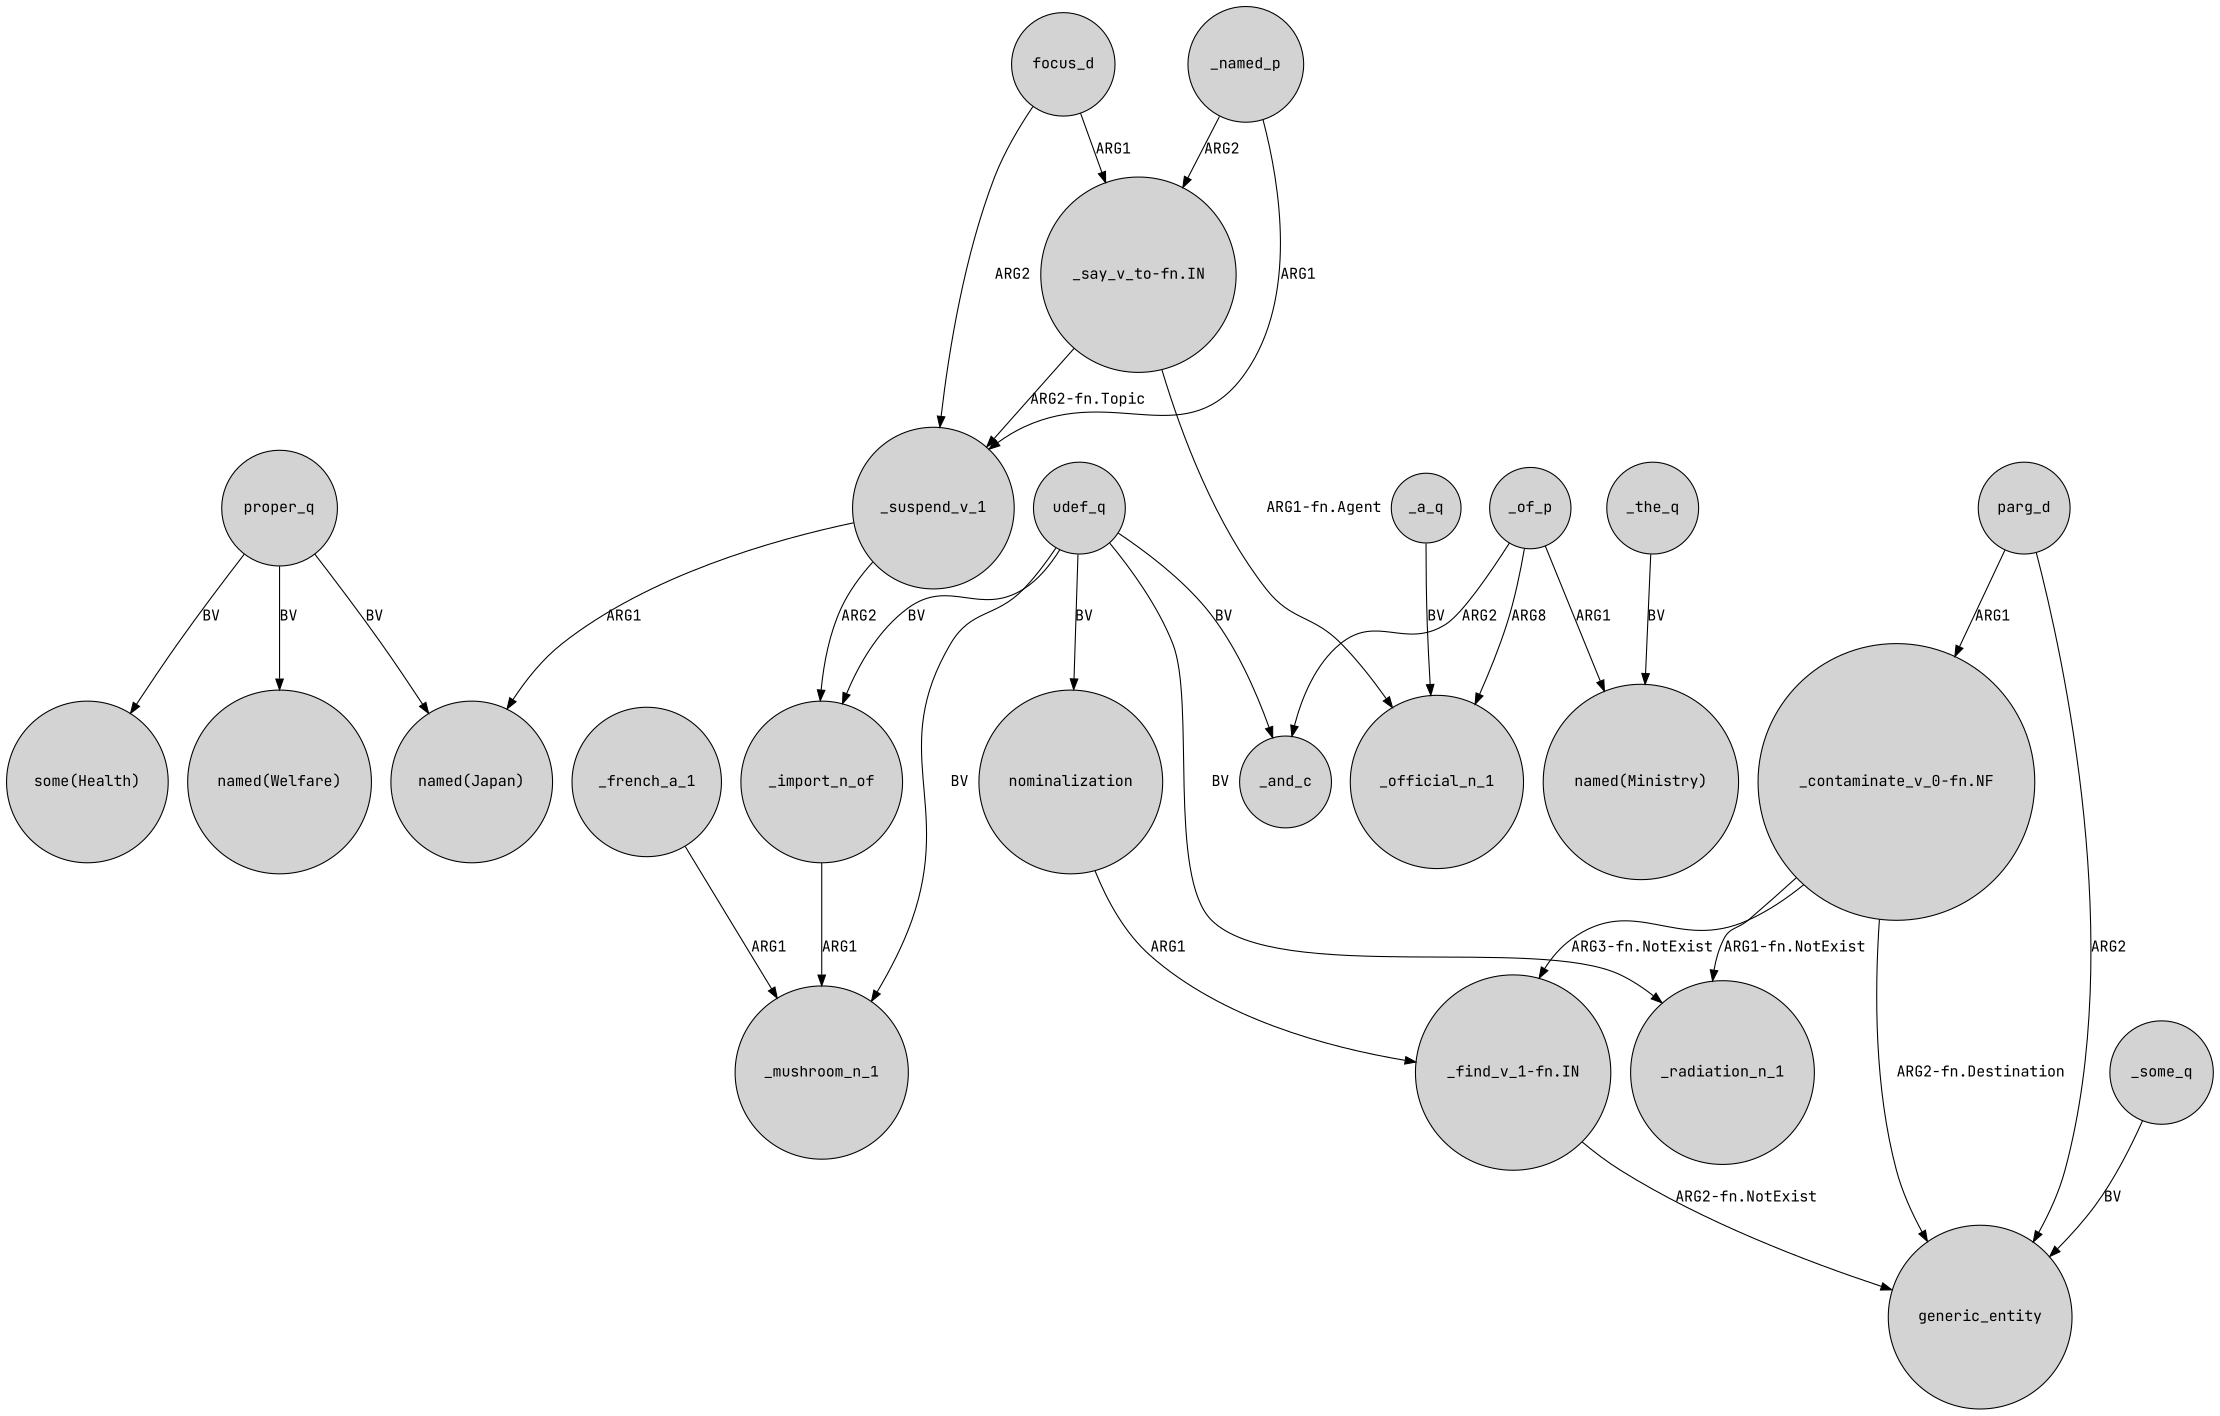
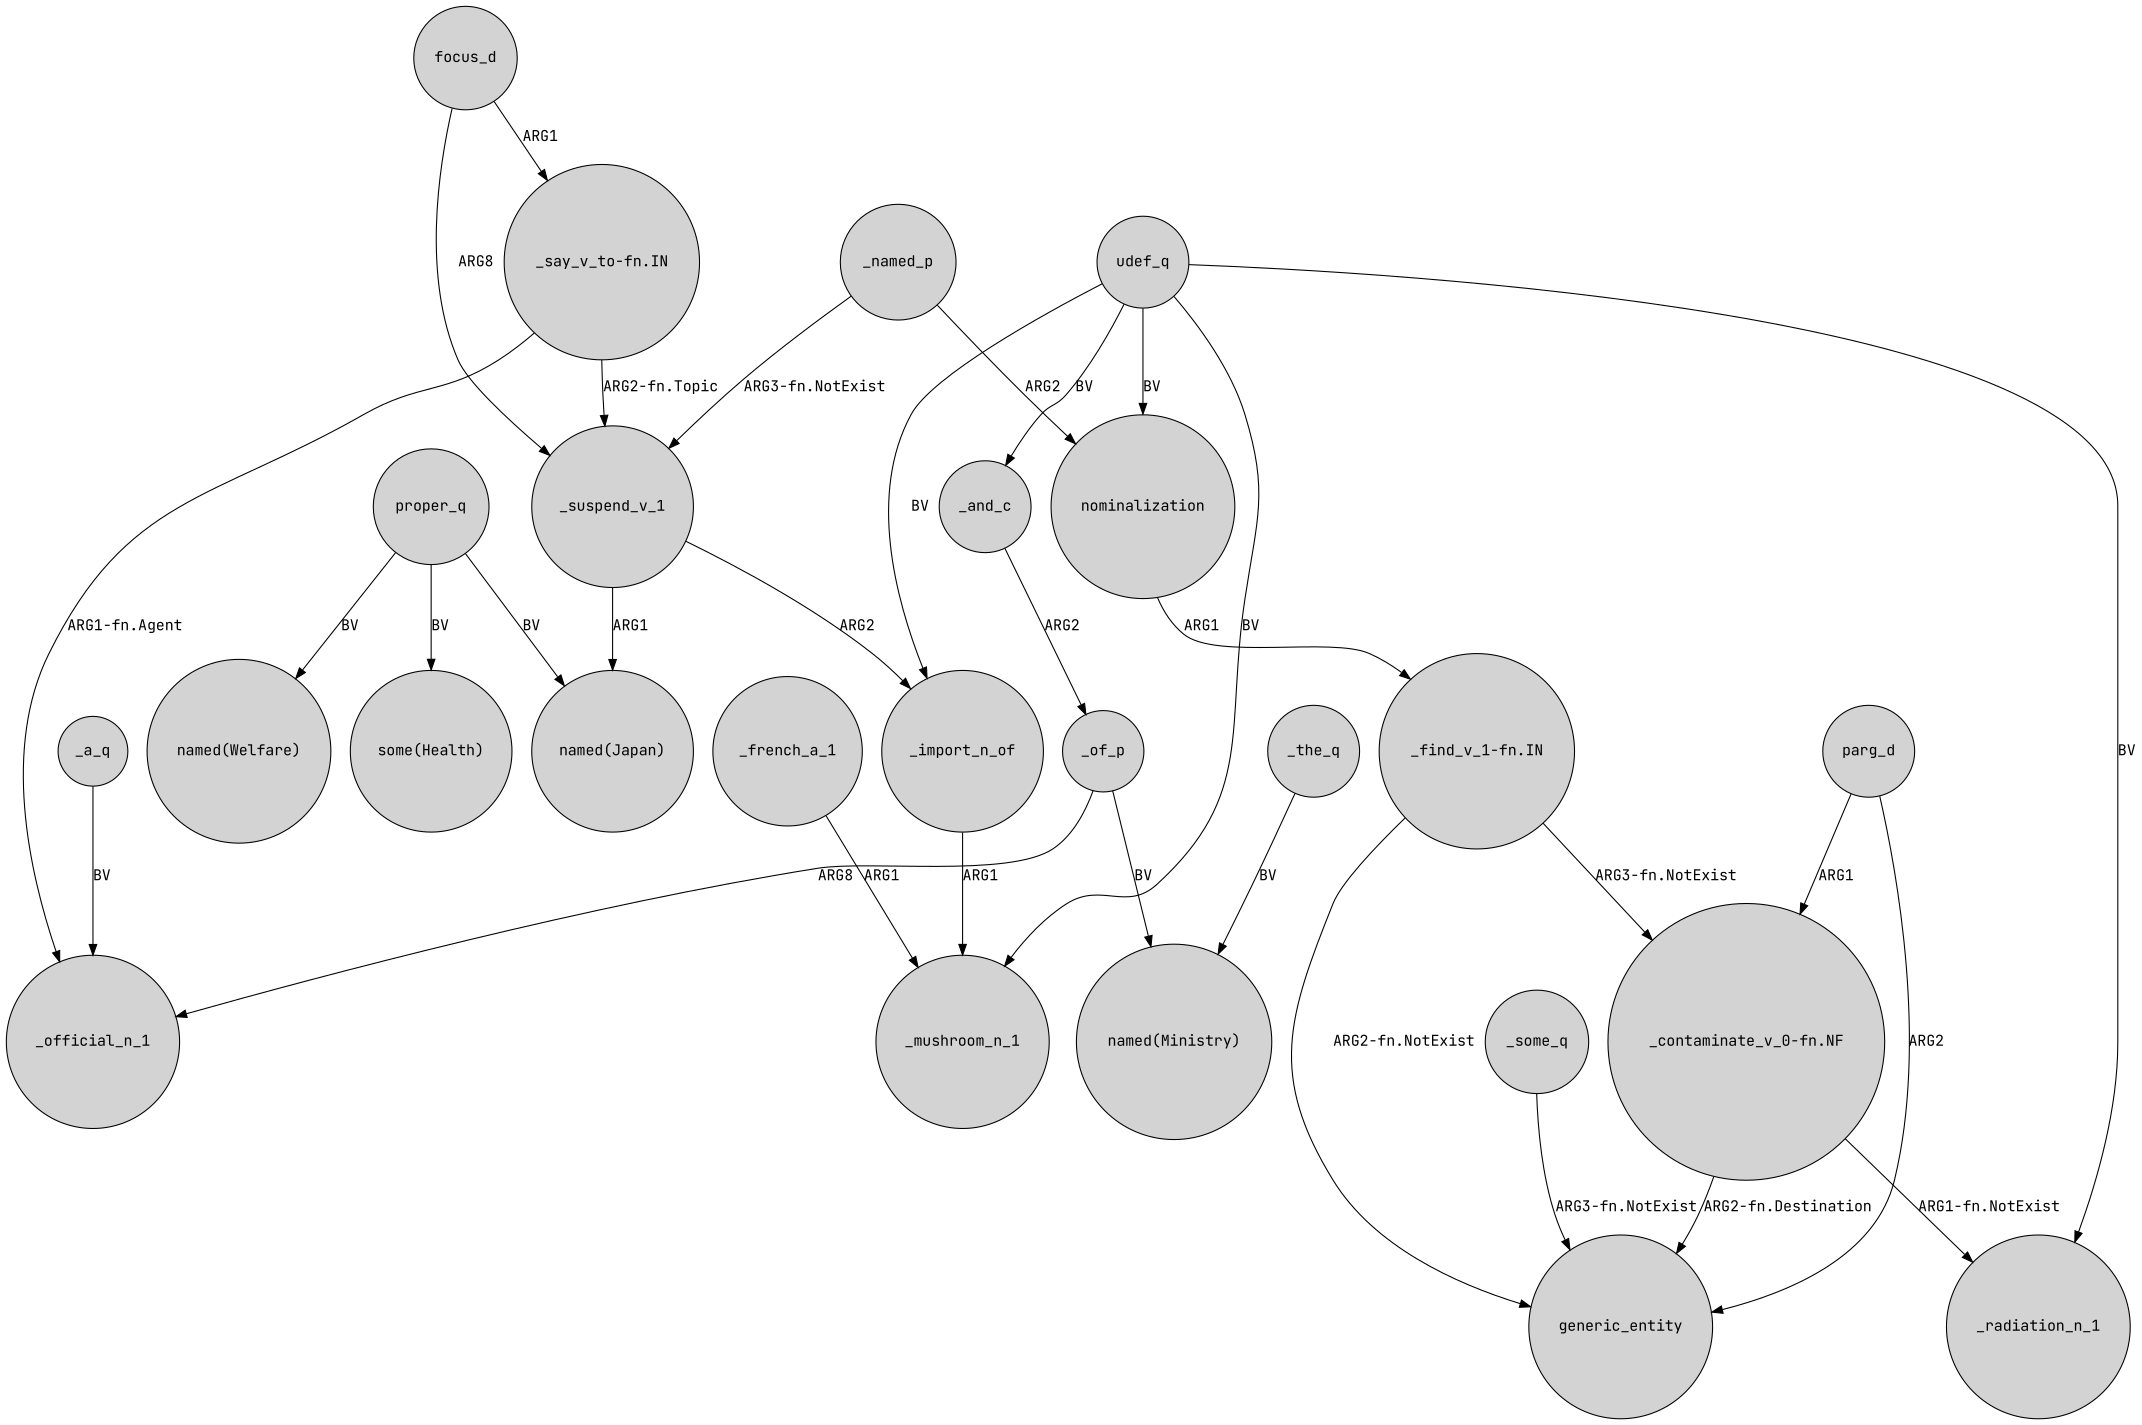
(1204, 147) -> (1001, 372)
(1013, 275) -> (476, 262)
(1298, 275) -> (815, 387)
(1594, 616) -> (1144, 876)
(1397, 633) -> (1043, 627)
(1672, 927) -> (1594, 878)
(2113, 1198) -> (1627, 1207)
